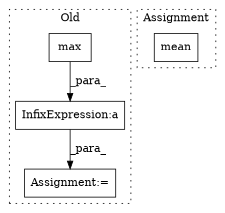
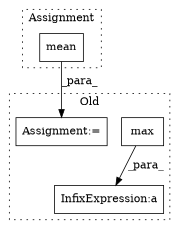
(70, 145) -> (62, 86)
